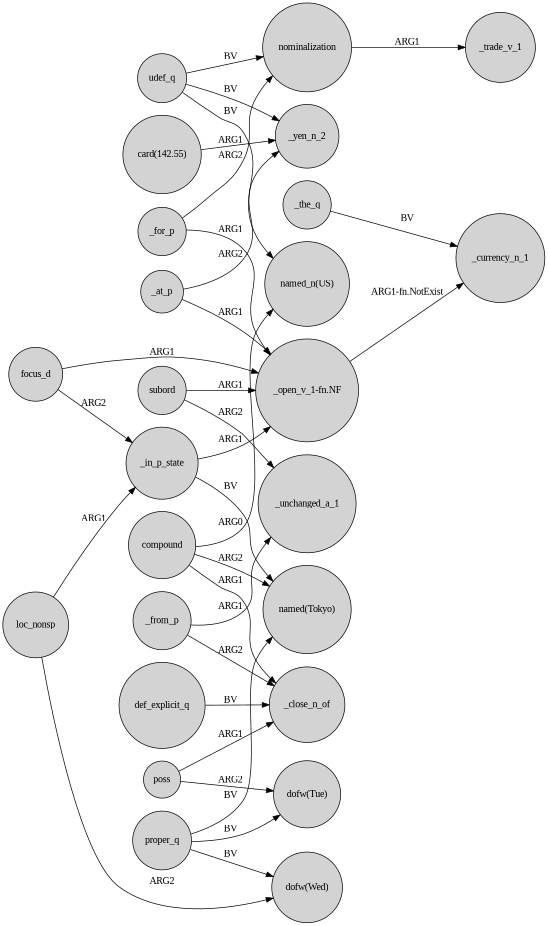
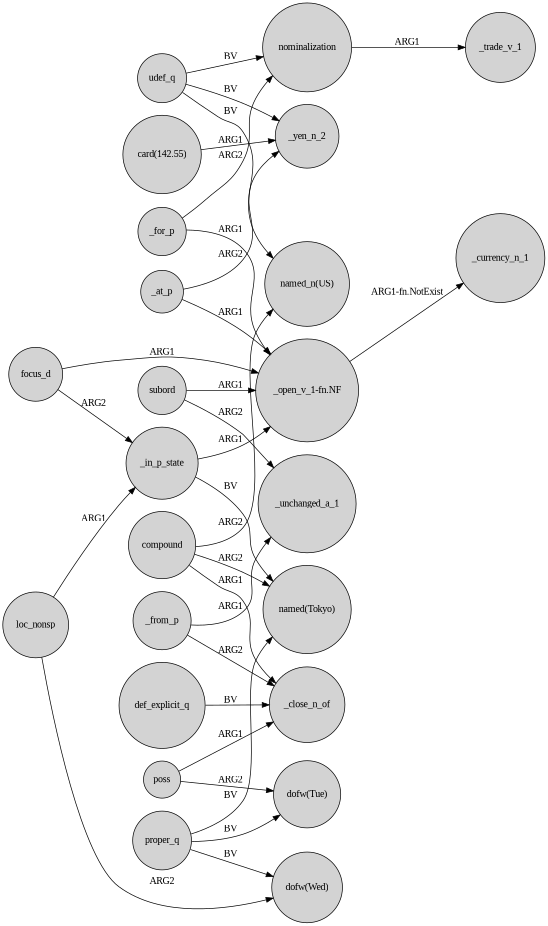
(307, 205) -> none
(230, 522) -> (230, 522)
